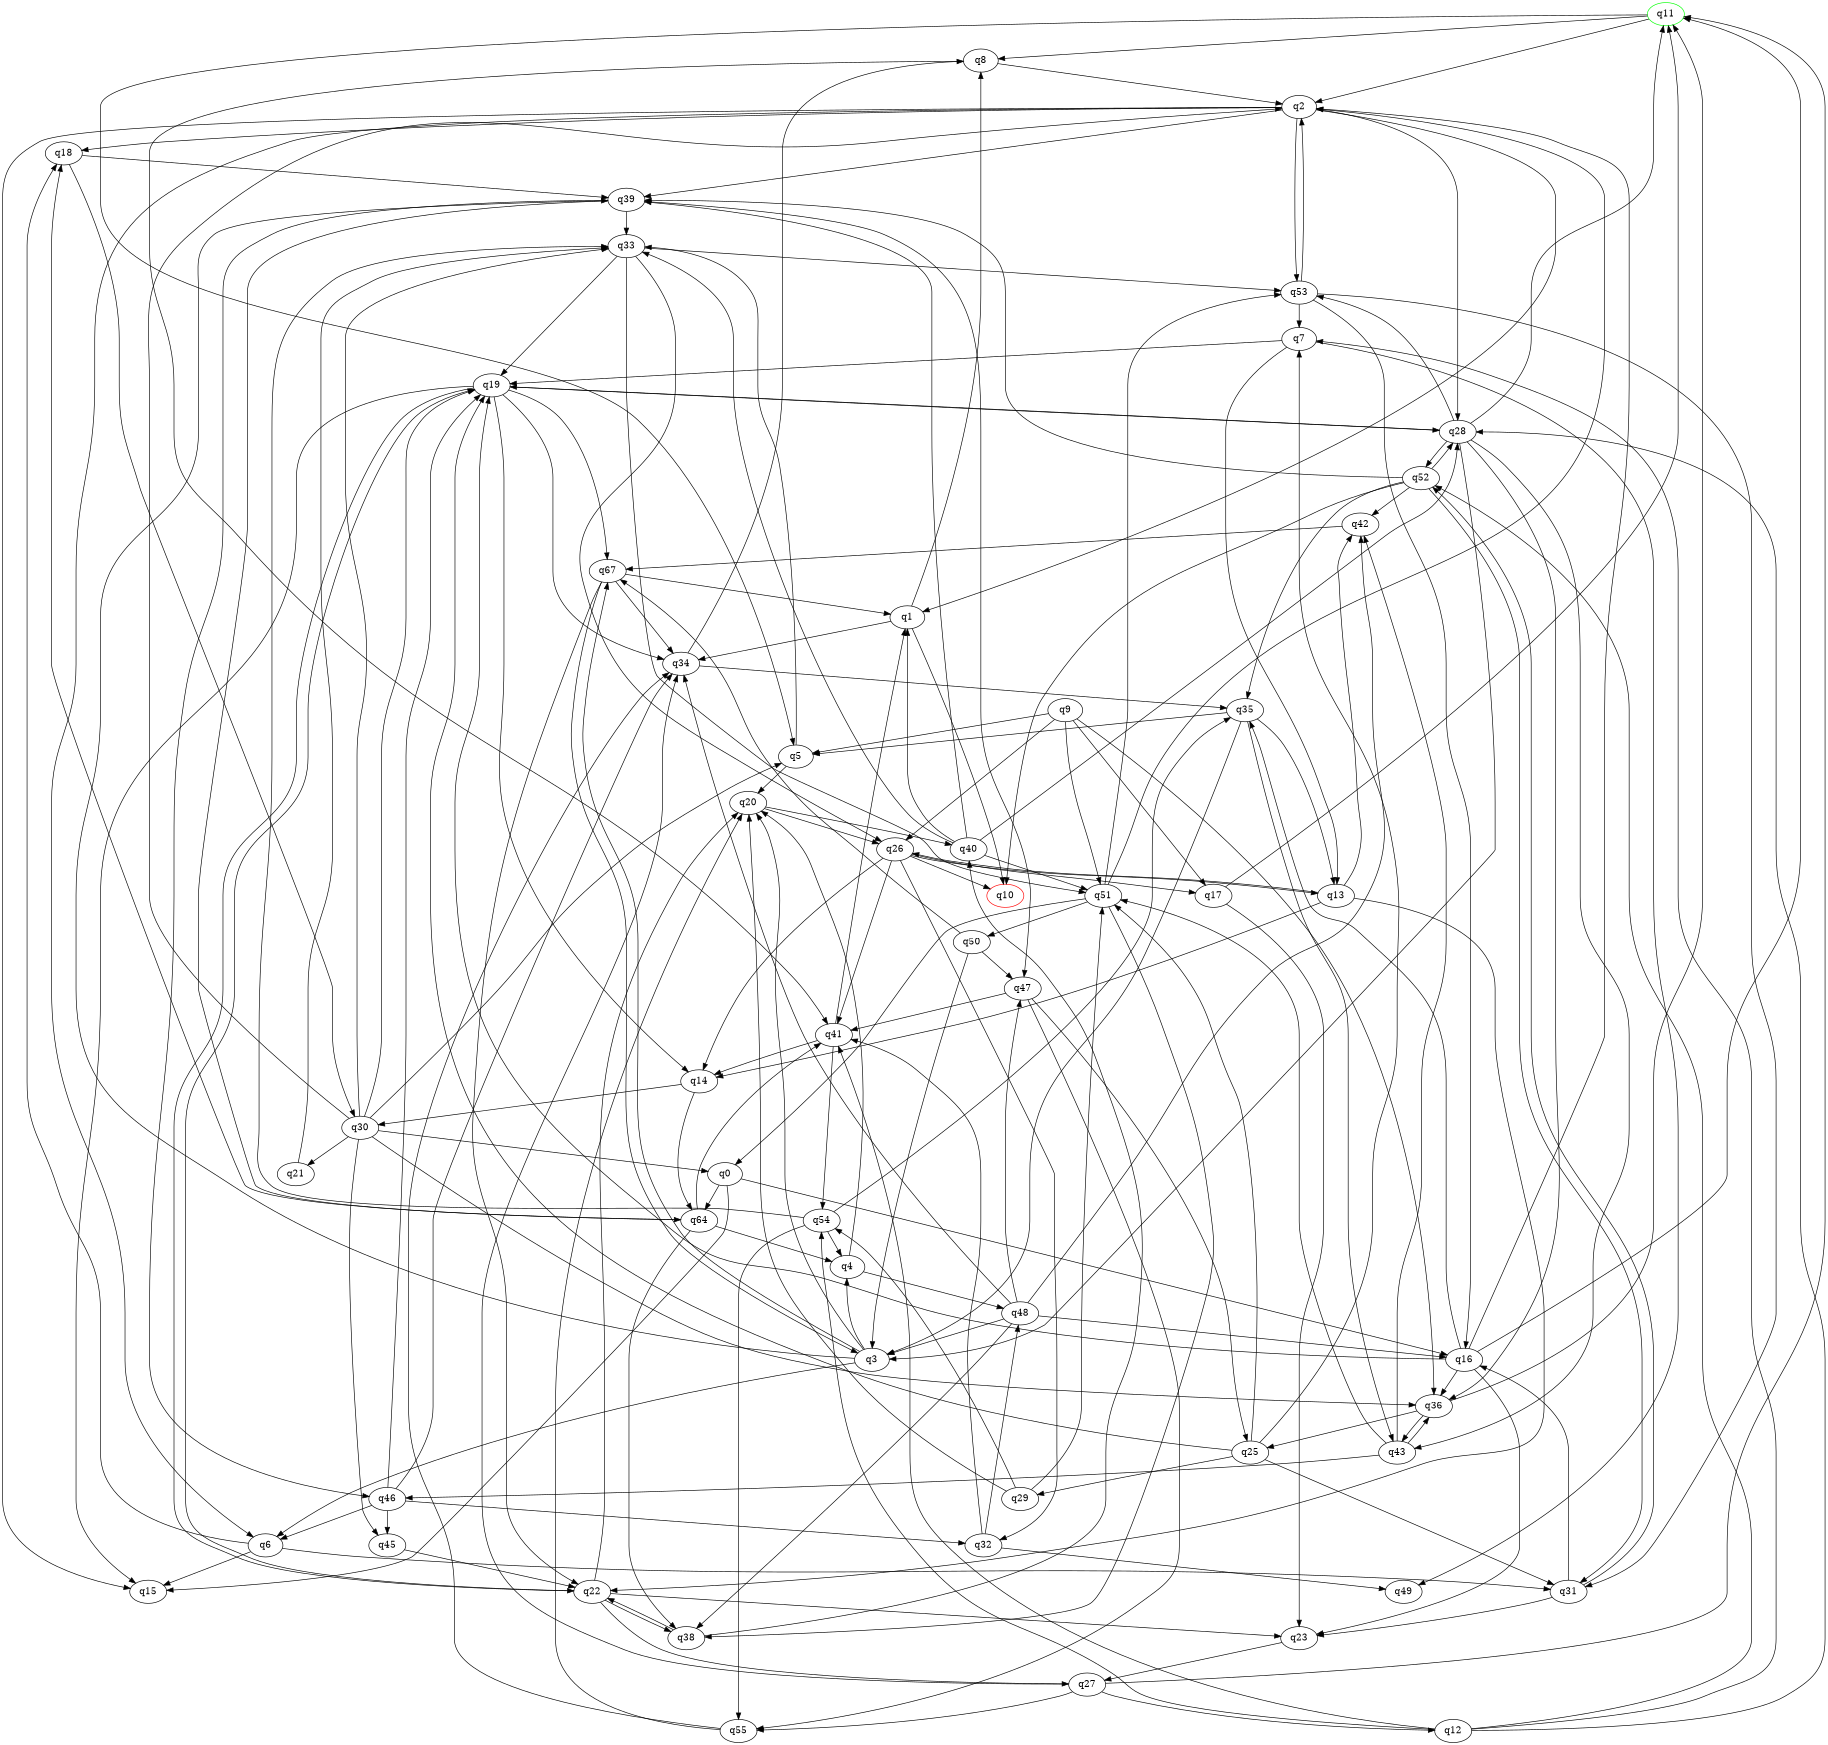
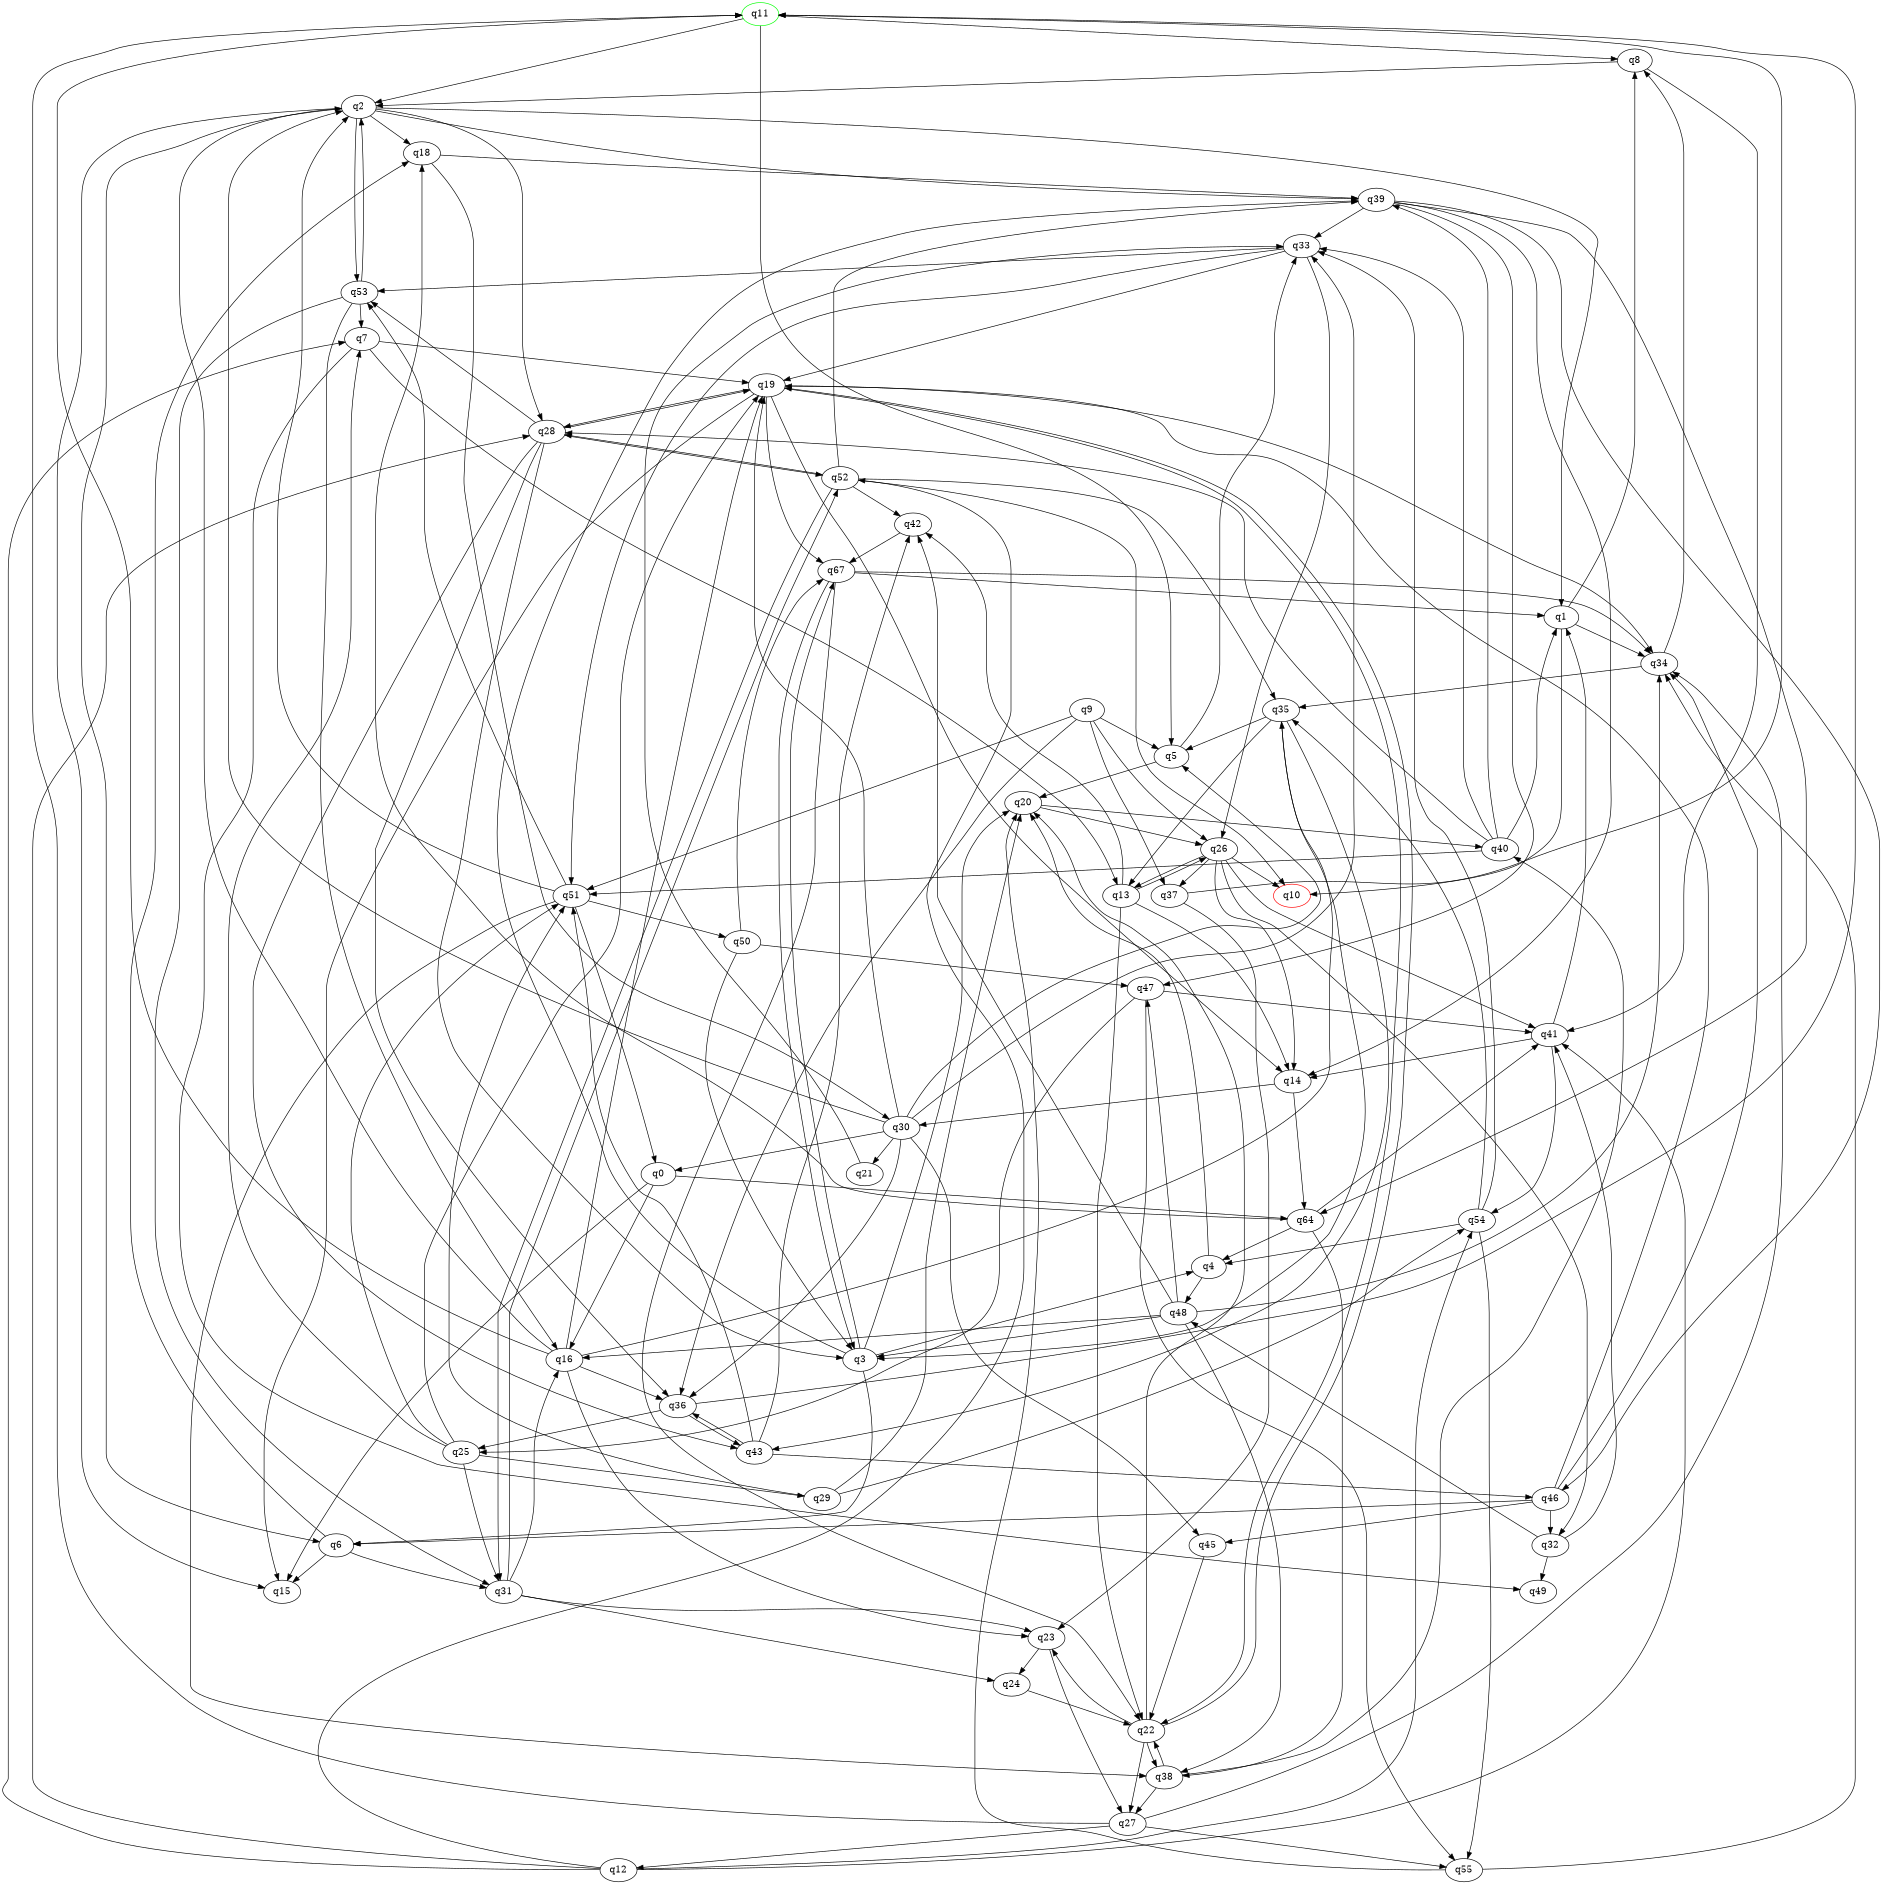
(1578, 230) -> none
none -> (1610, 660)
(1213, 896) -> (1170, 896)
none -> (1012, 1685)
none -> (1148, 1798)
